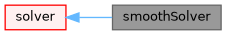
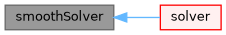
(96, 17) -> (143, 17)
